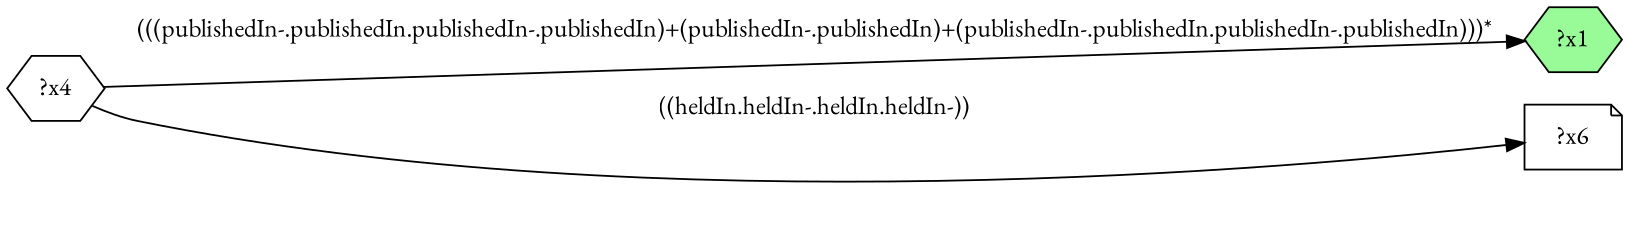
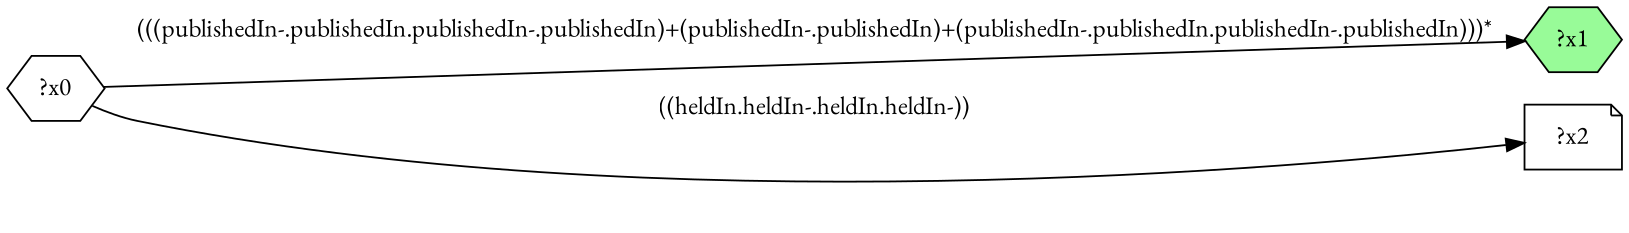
(56, 88) -> (56, 88)
(1573, 137) -> (1573, 137)
